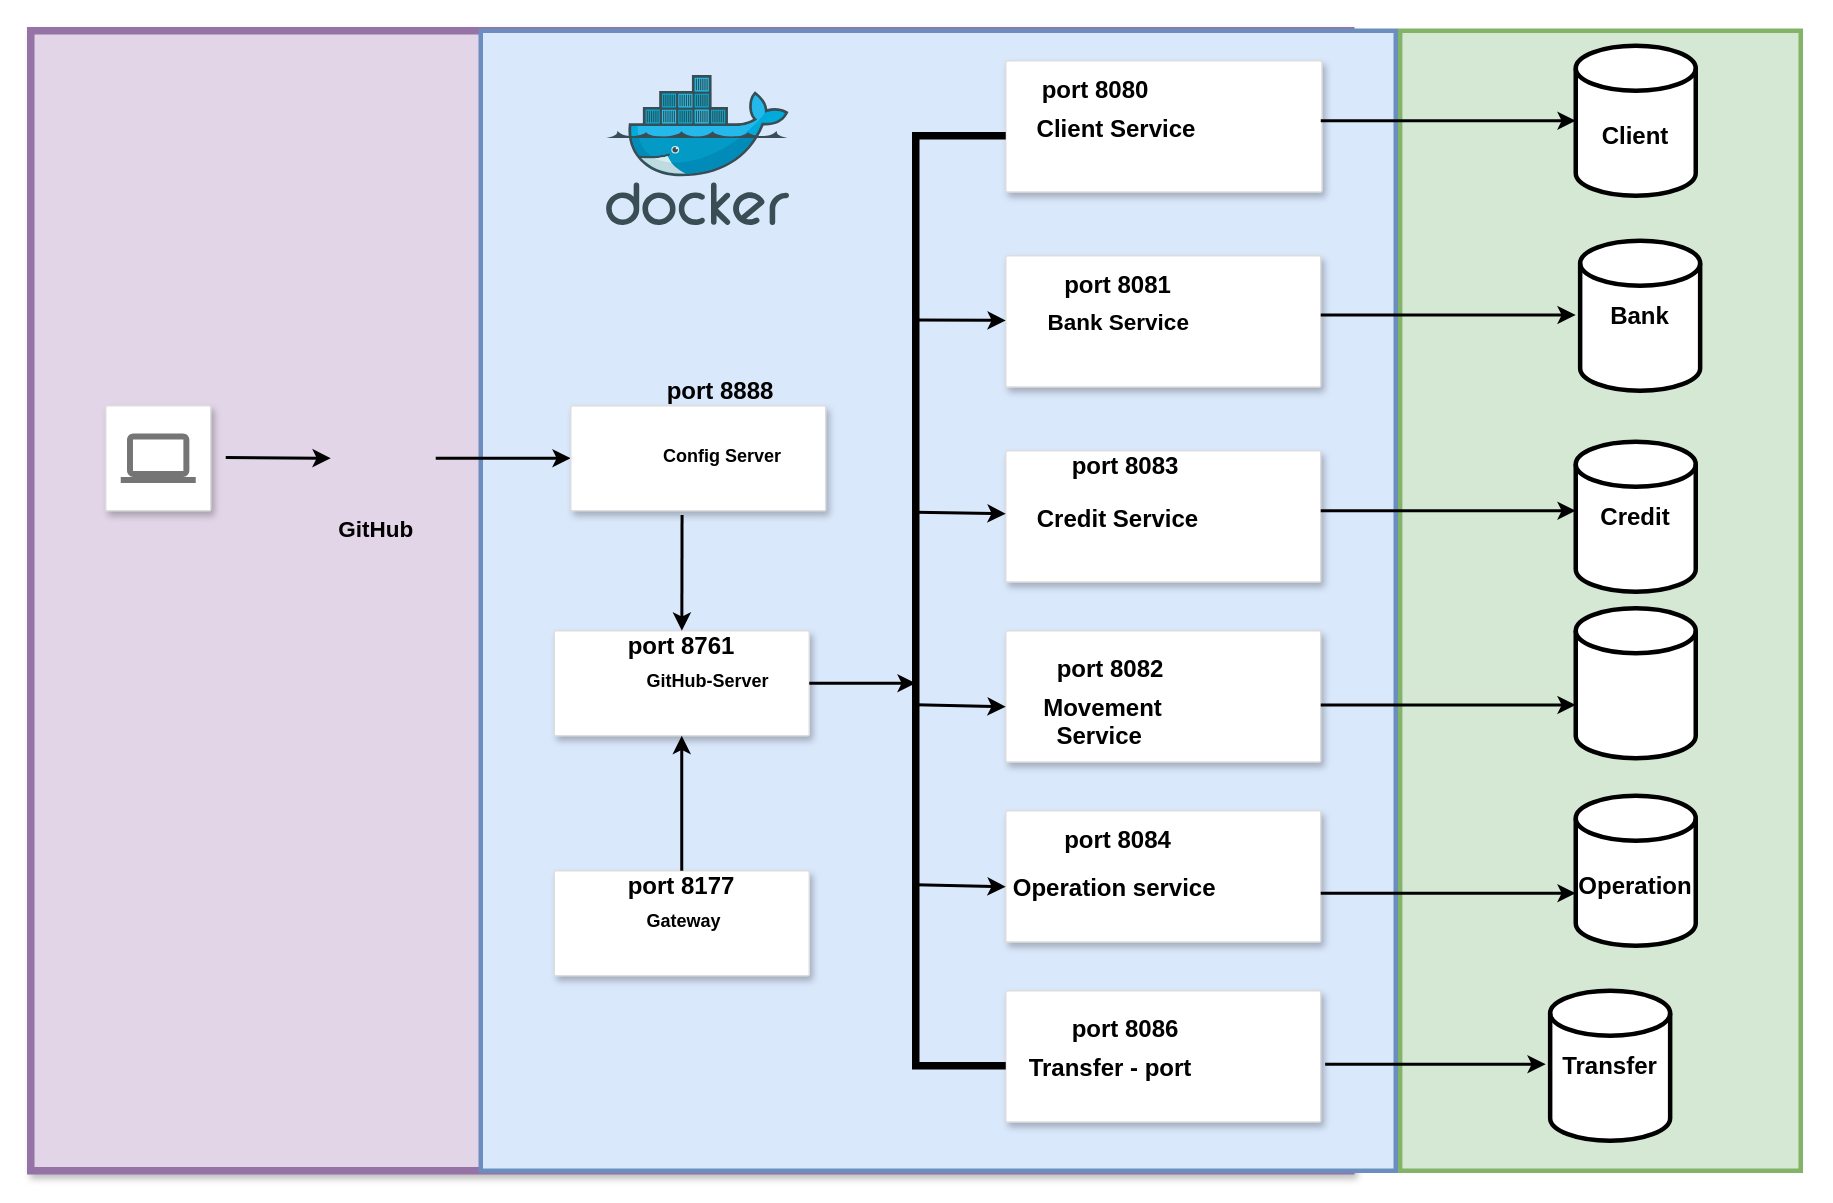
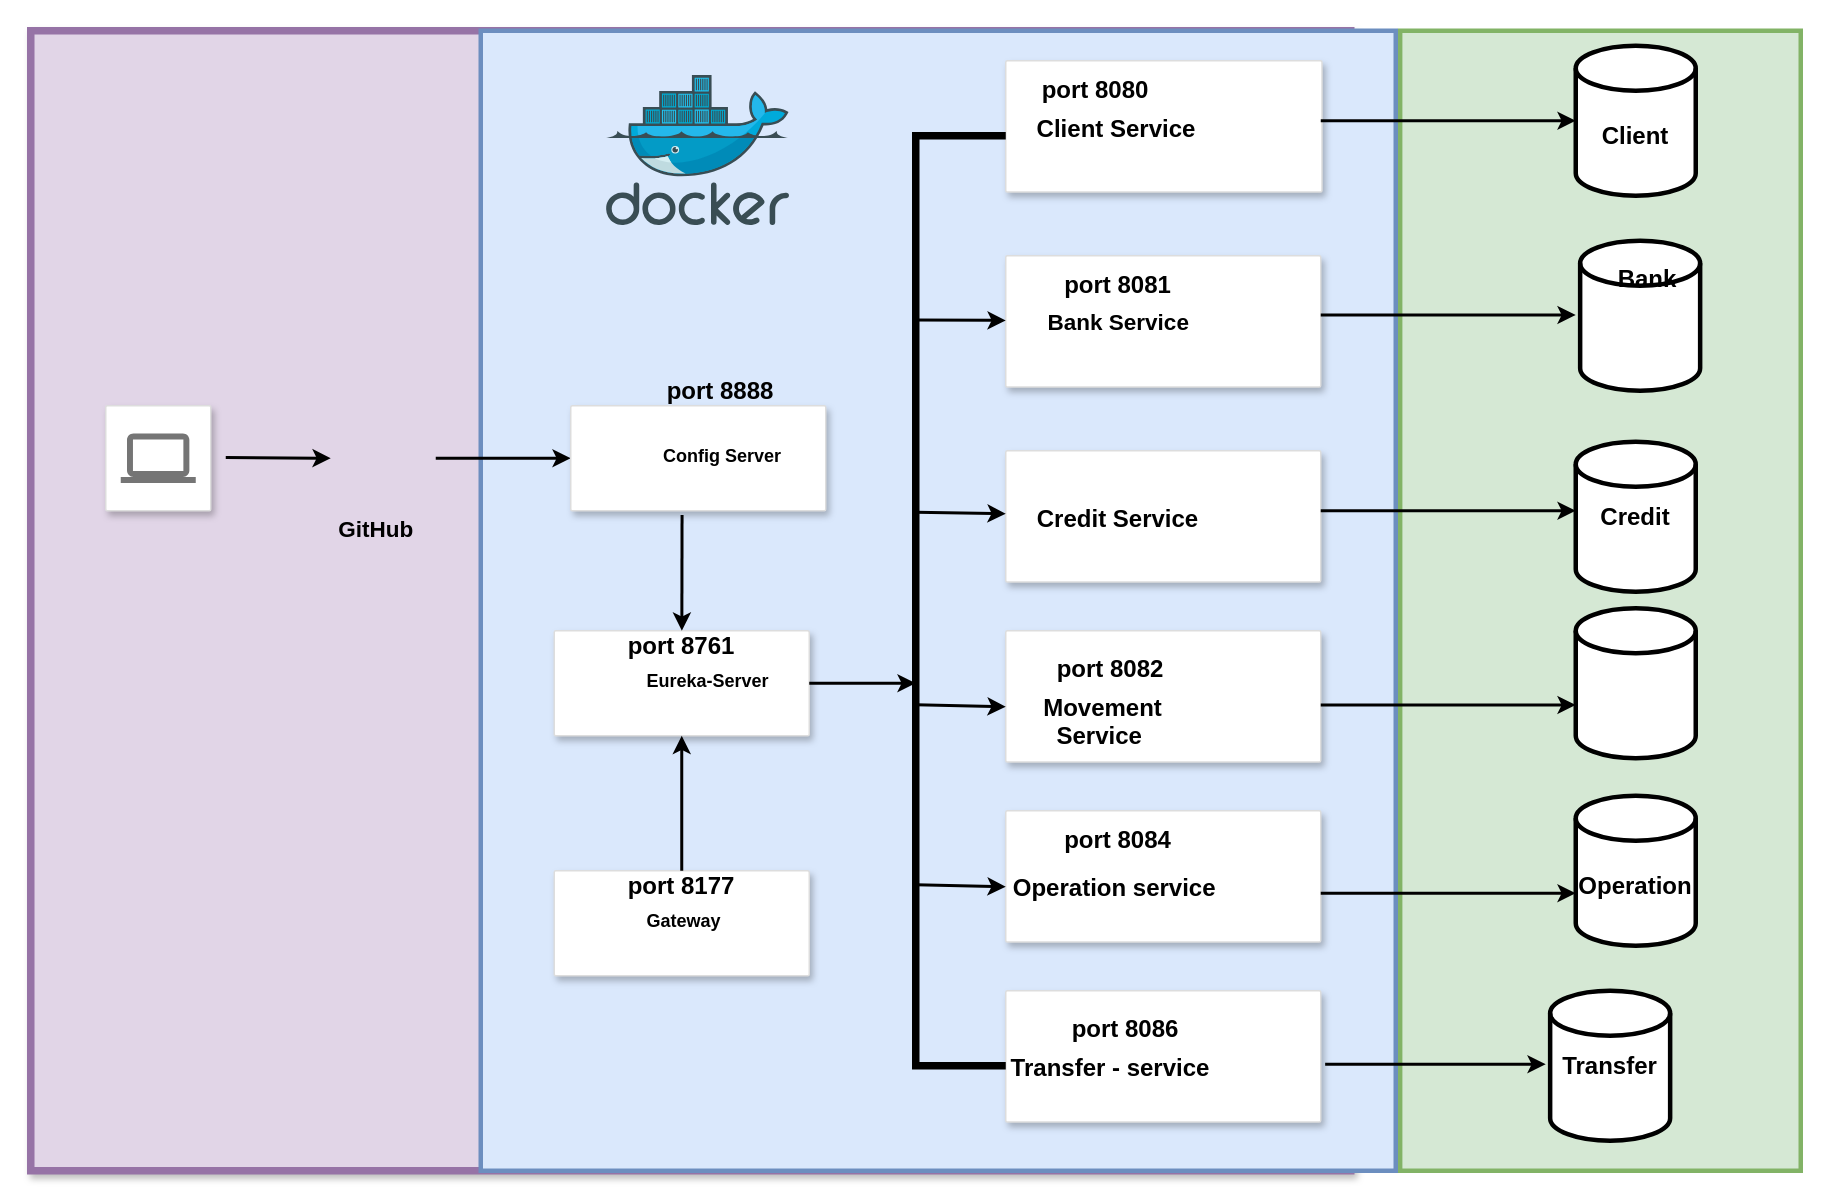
(1640, 316) -> (1648, 278)
(1126, 466) -> none
(710, 682) -> (713, 682)
(1111, 1068) -> (1111, 1083)
